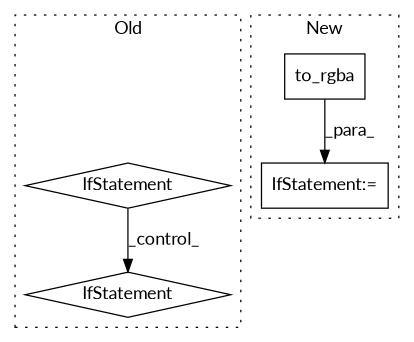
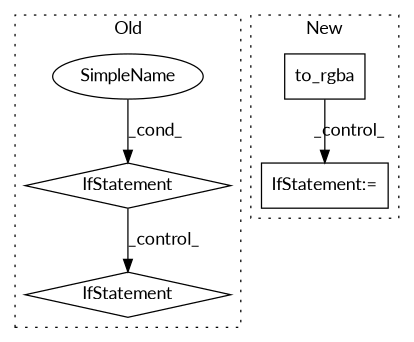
none -> (128, 77)
(350, 131) -> (350, 131)
